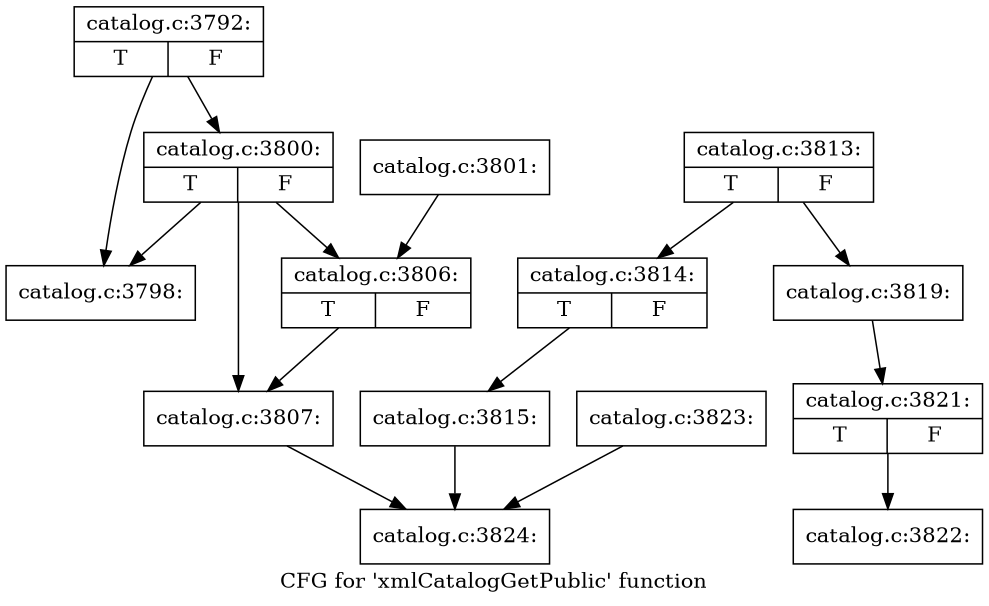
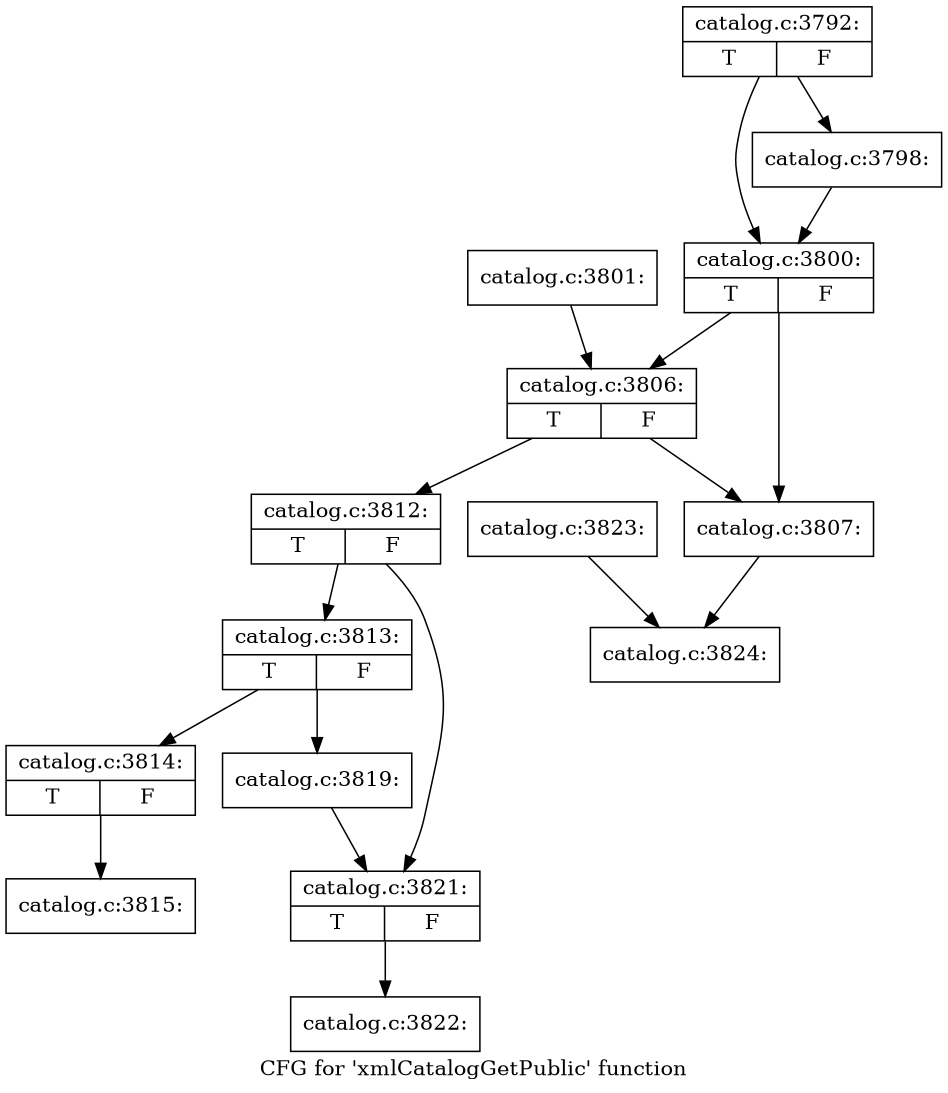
(171, 229) -> (819, 208)
(455, 470) -> none
none -> (346, 529)
